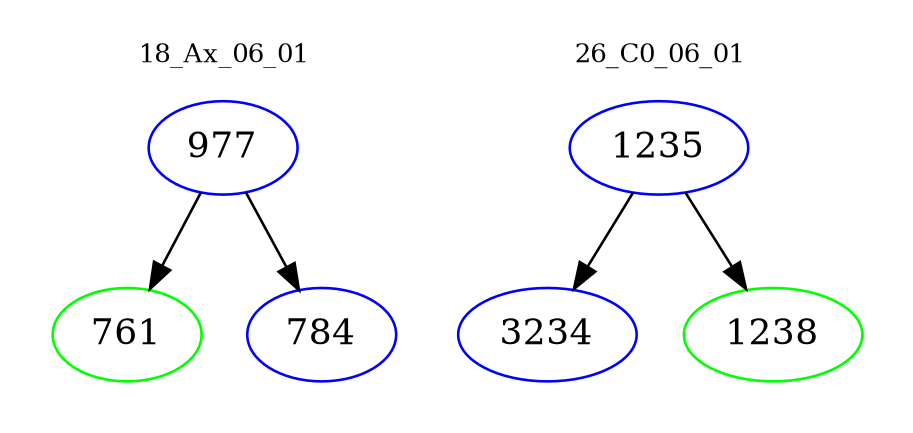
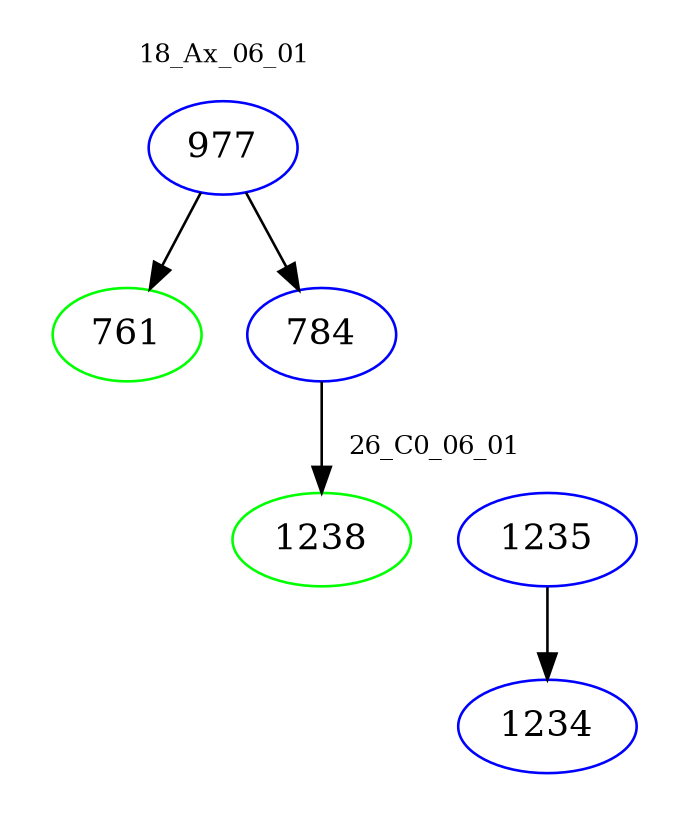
(709, 230) -> (322, 439)
(547, 335) -> (547, 726)
